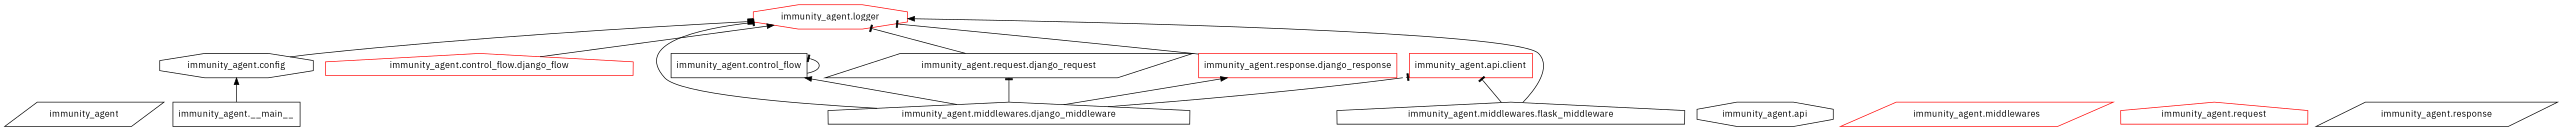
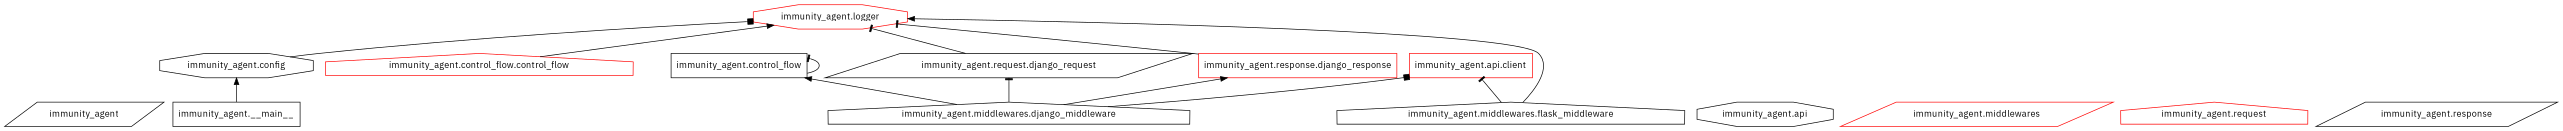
(479, 66) -> (479, 66)
(707, 92) -> none
(1256, 94) -> (1256, 94)
